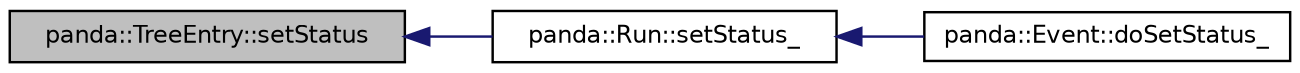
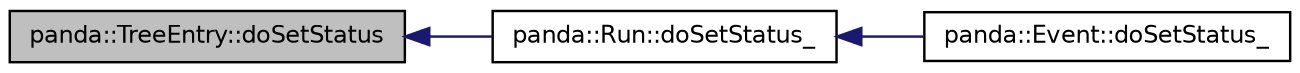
(207, 37) -> (207, 37)
(665, 37) -> (665, 37)
